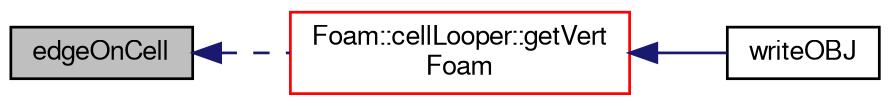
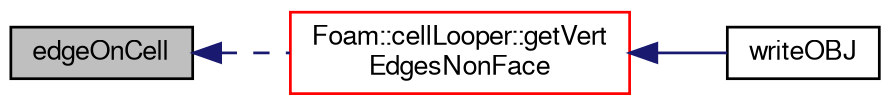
(460, 53) -> (460, 53)
